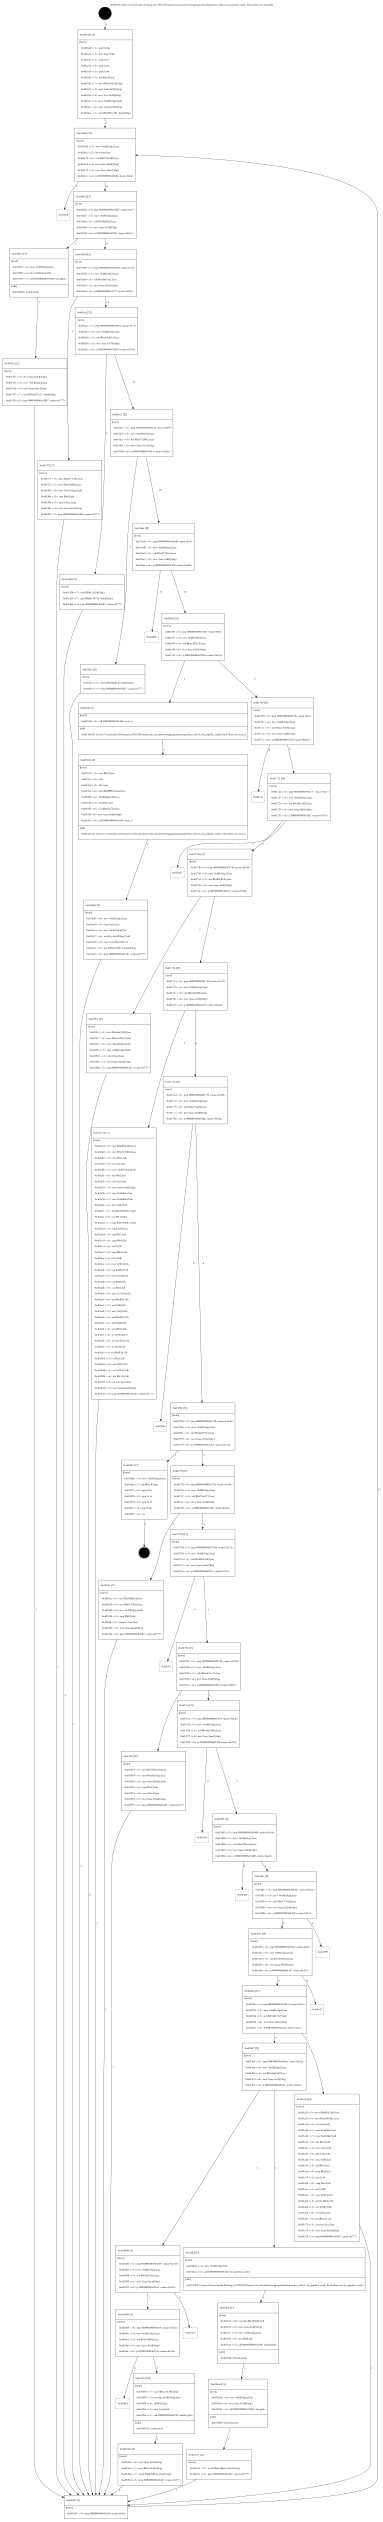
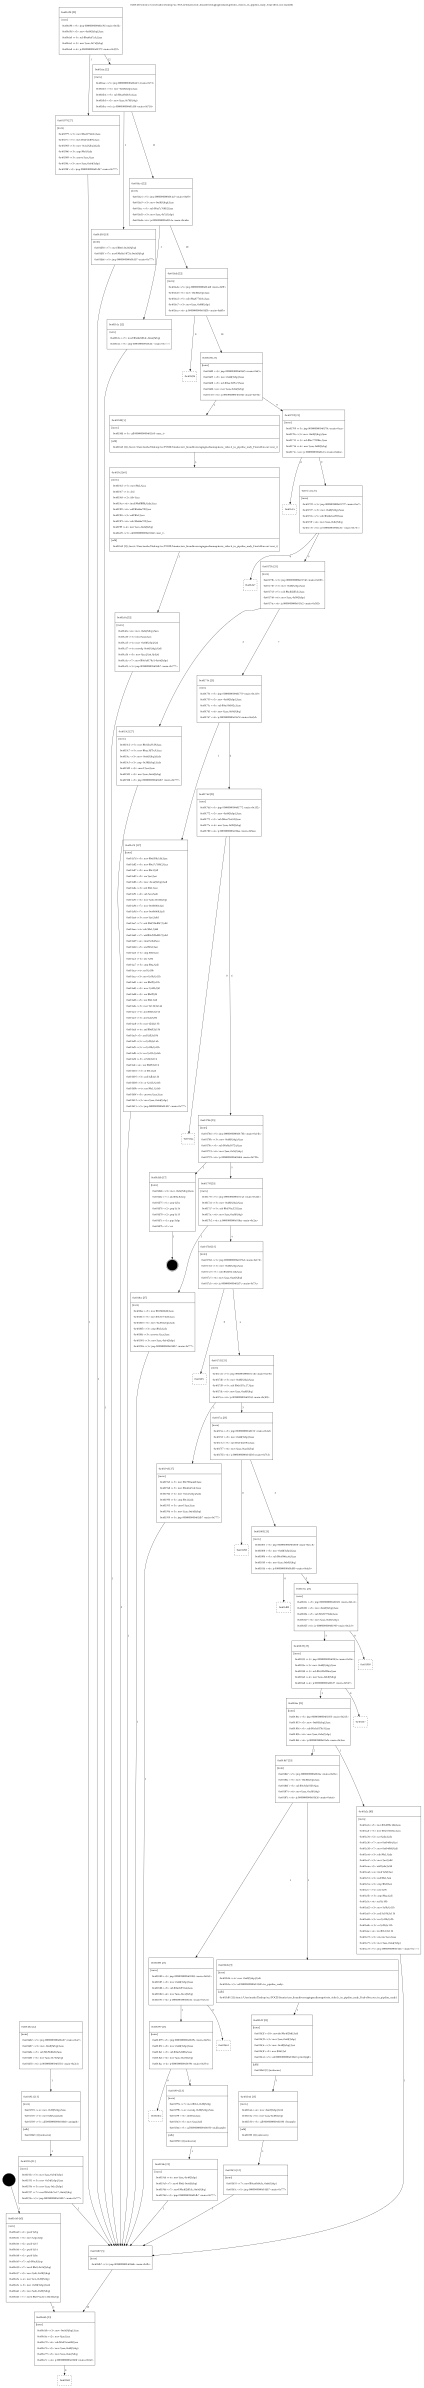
(105, 185) -> none
(105, 243) -> none
